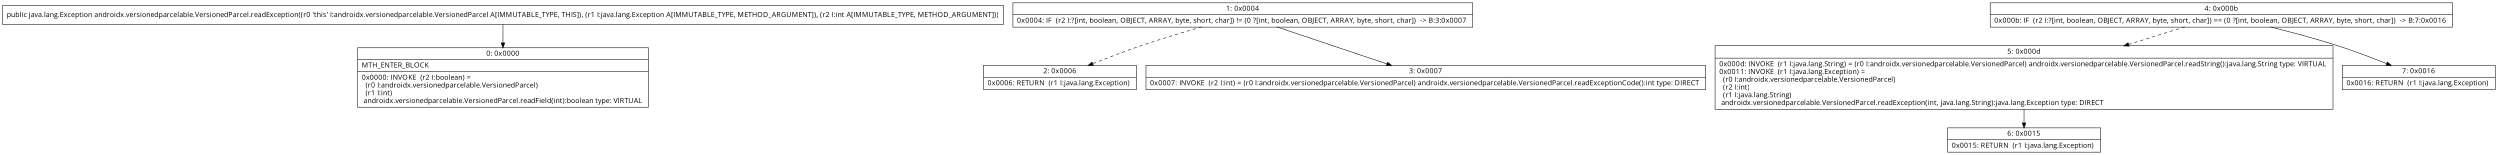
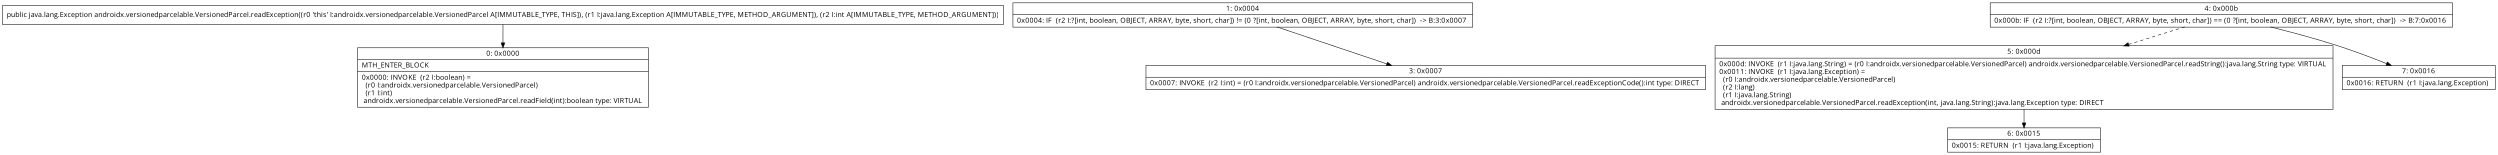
(1060, 78) -> none
(1735, 87) -> (1737, 87)
